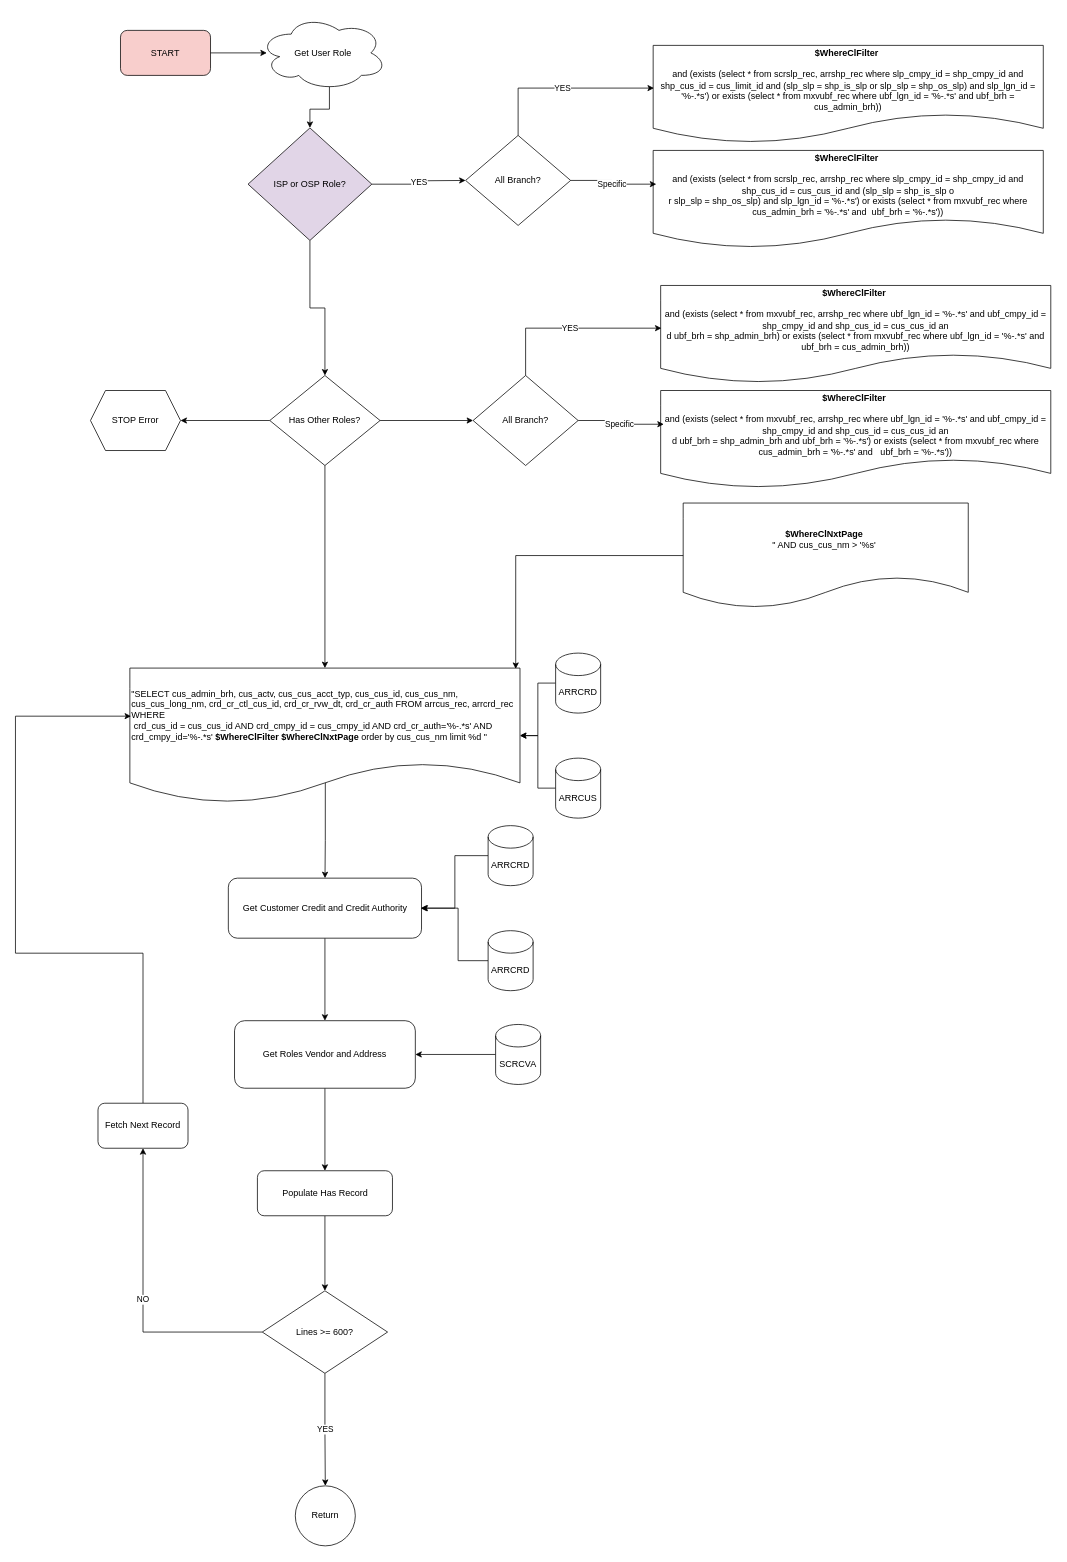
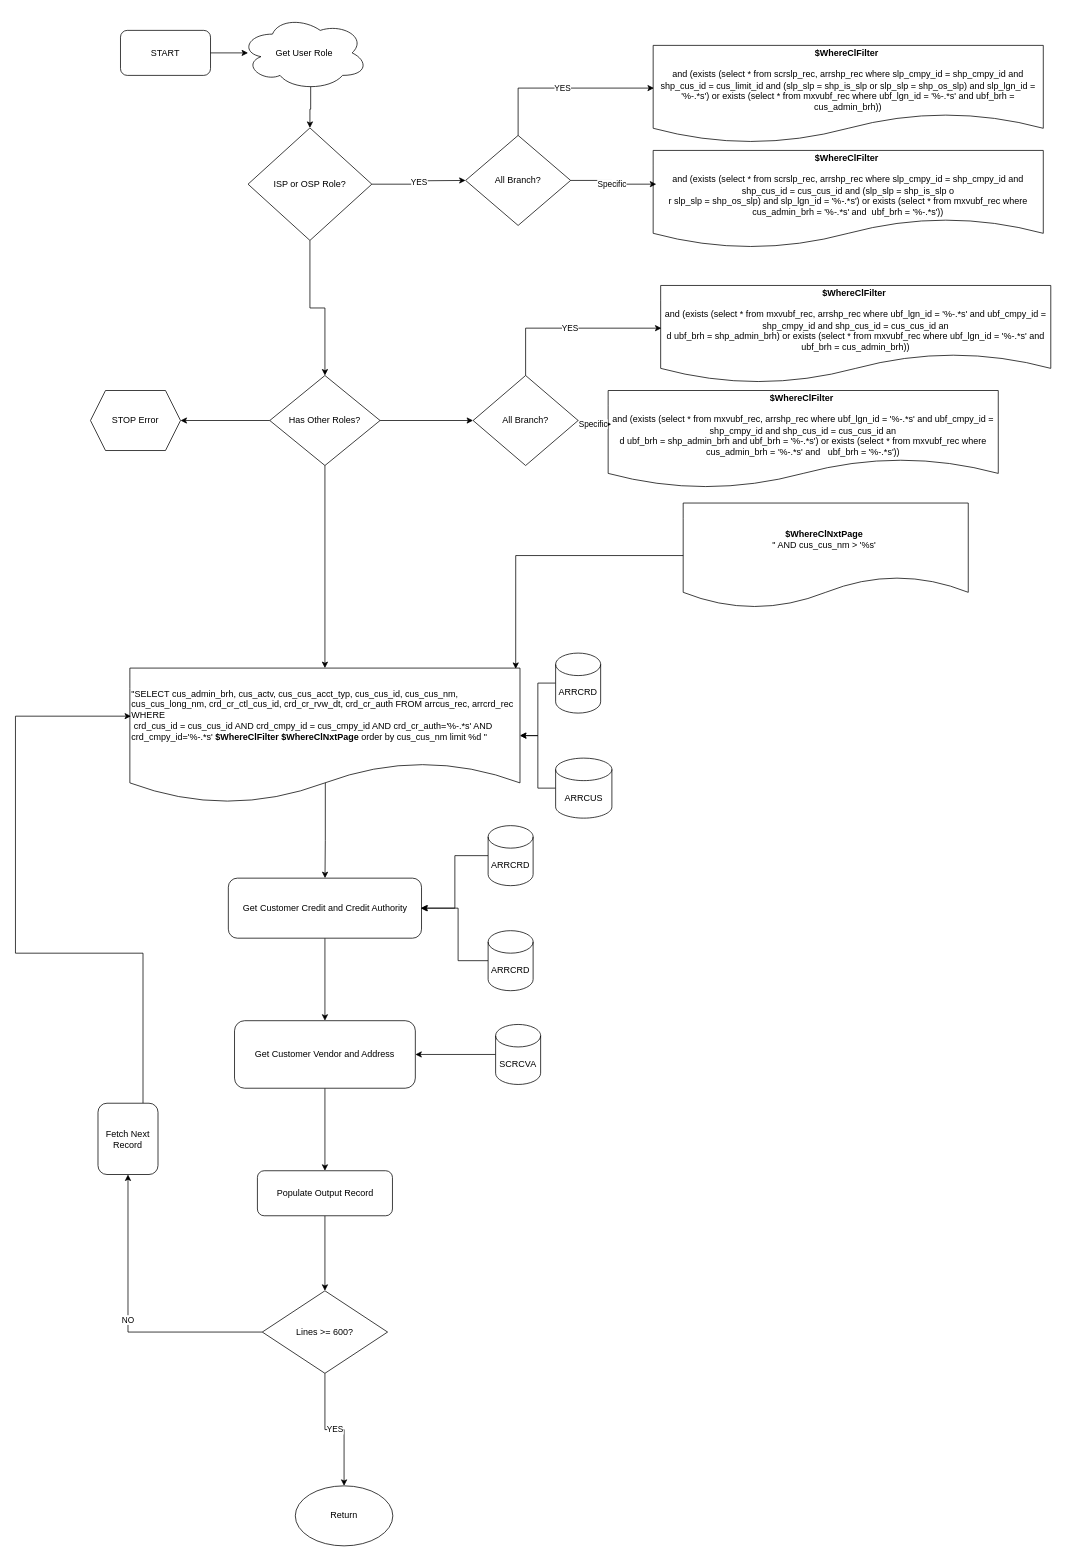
(165, 53) -> (165, 53)
(323, 53) -> (304, 53)
(310, 184) -> (310, 184)
(855, 439) -> (803, 439)
(578, 788) -> (584, 788)
(325, 1054) -> (325, 1054)
(143, 1125) -> (128, 1139)
(325, 1193) -> (325, 1193)
(325, 1515) -> (344, 1515)
